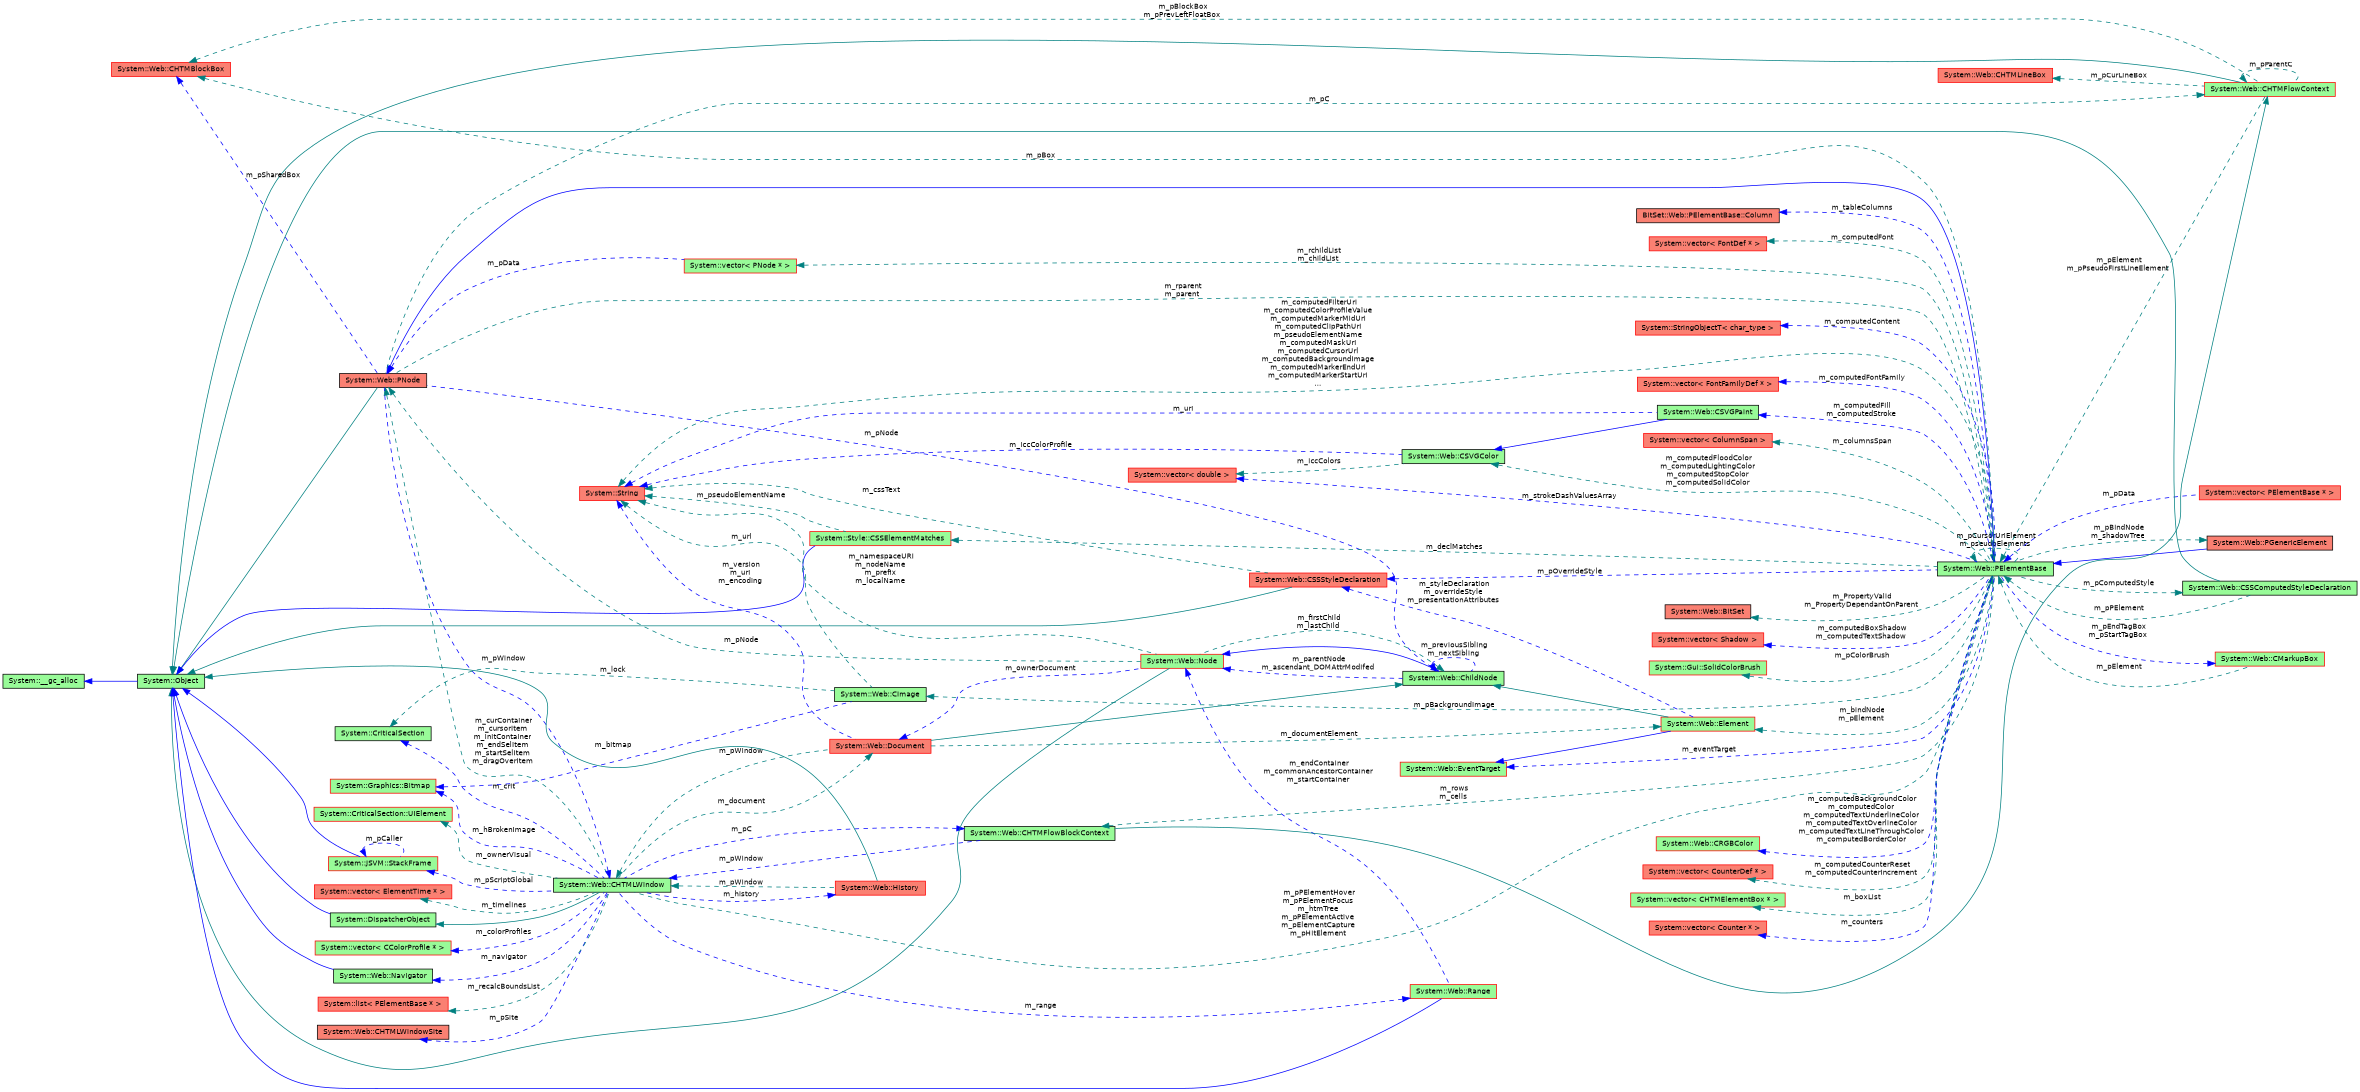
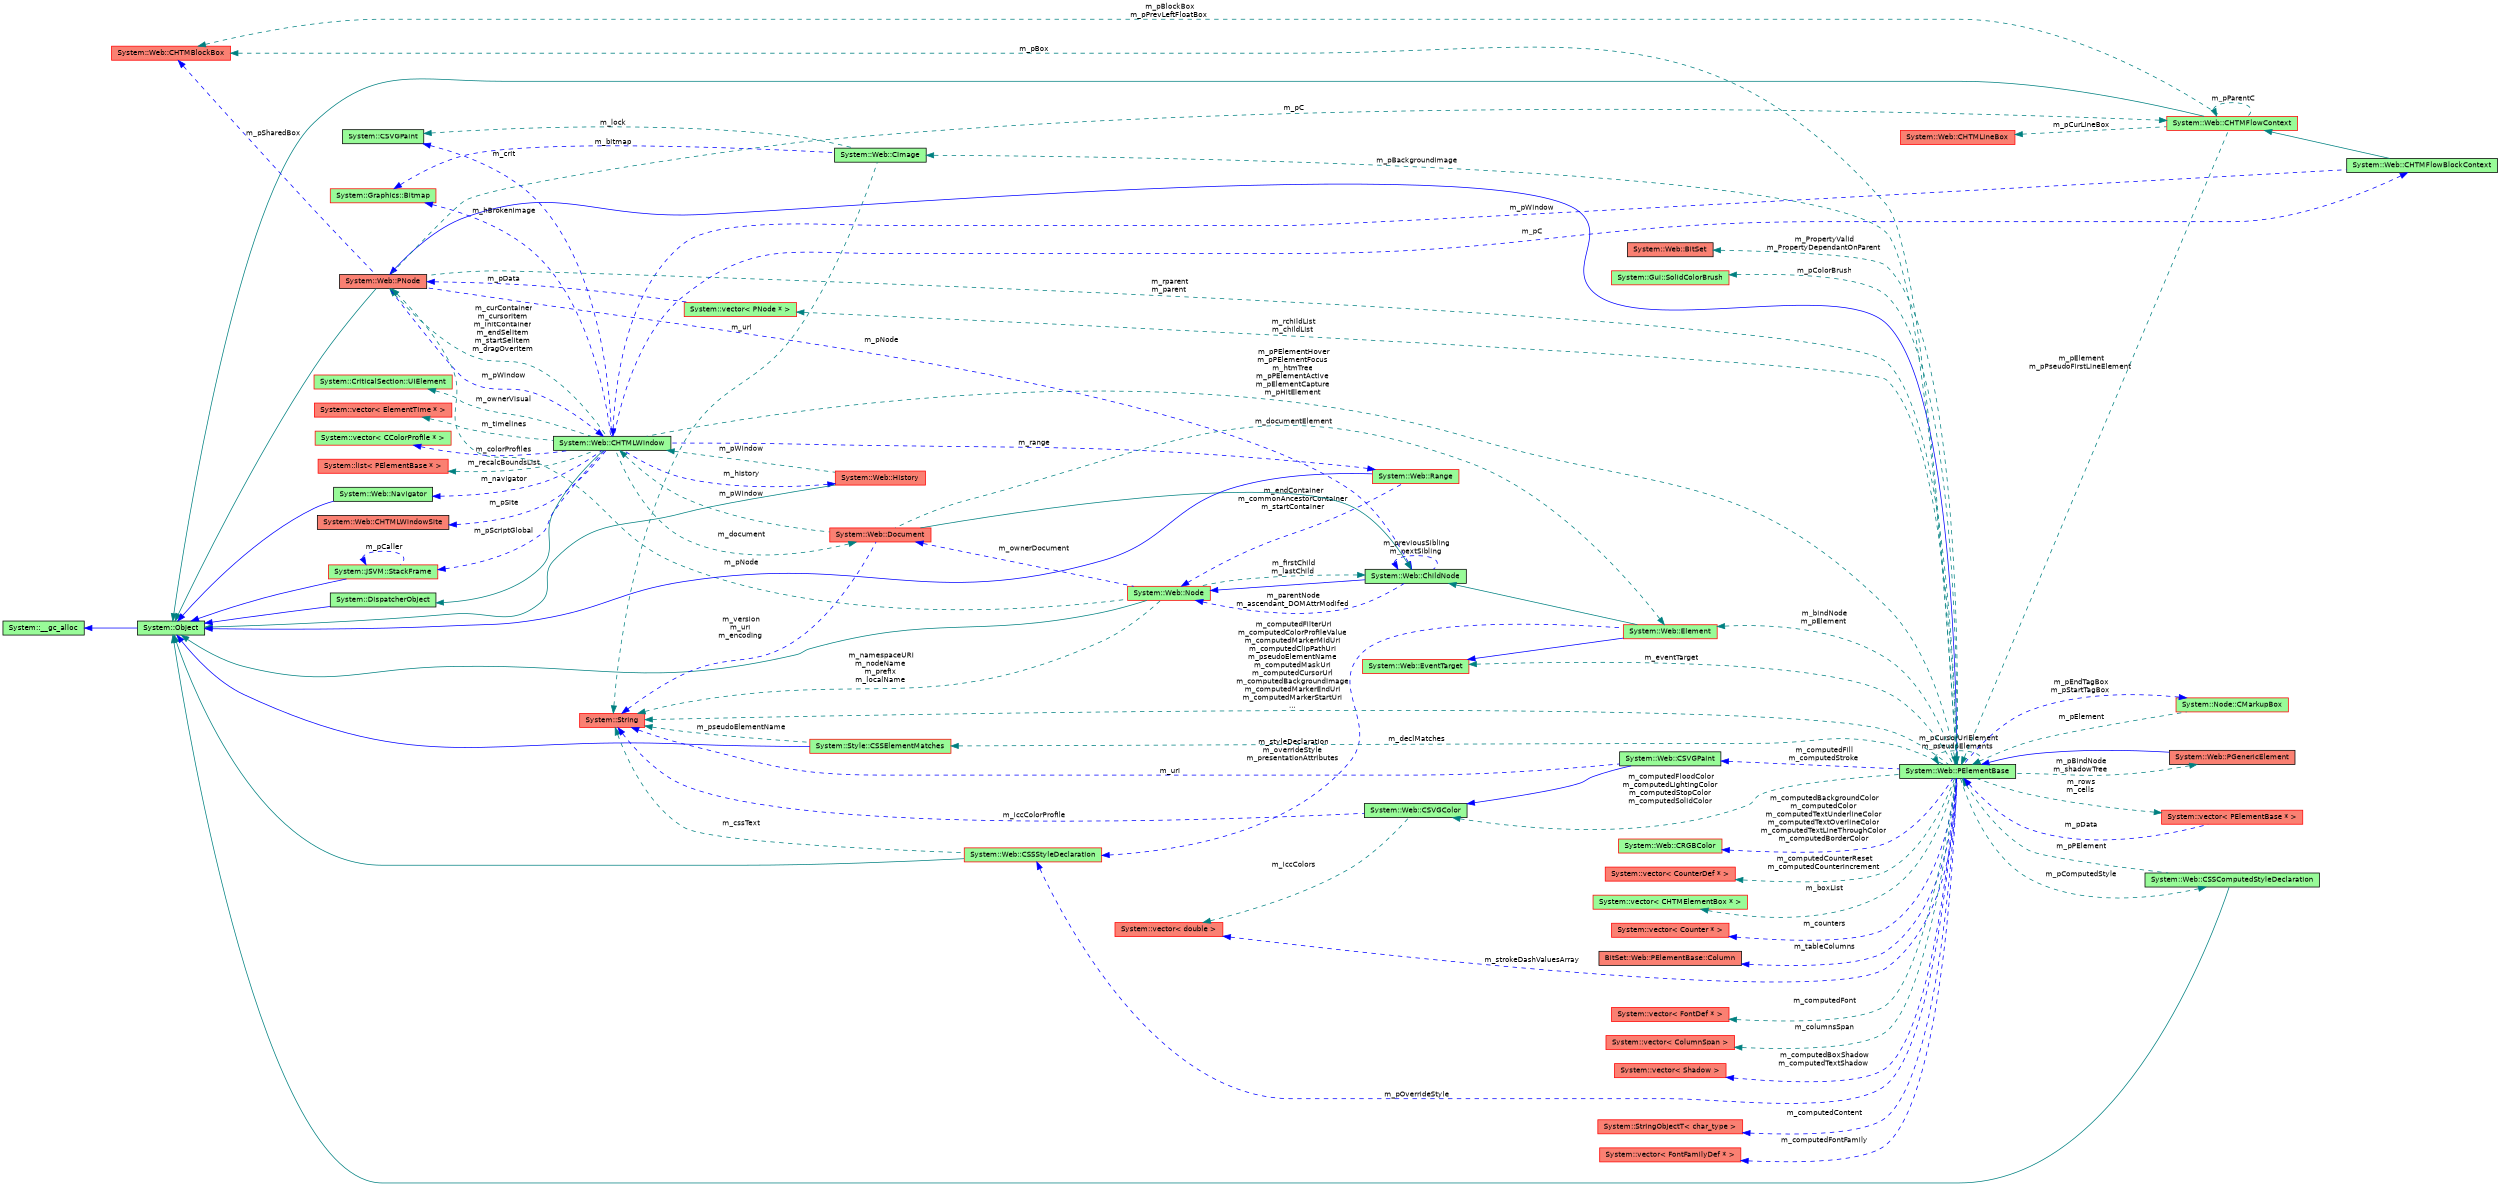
(1318, 580) -> (1033, 855)
(2270, 659) -> (2232, 705)
(383, 734) -> (383, 137)
(1810, 751) -> (1733, 666)
(1616, 792) -> (2064, 801)
